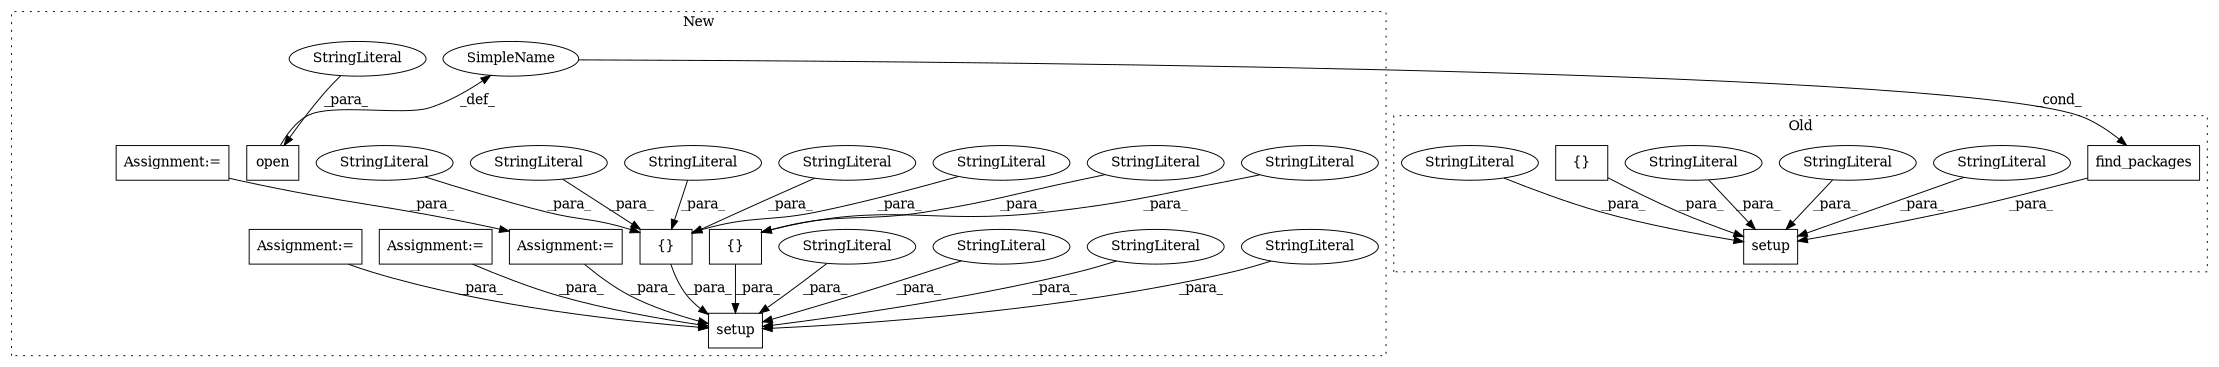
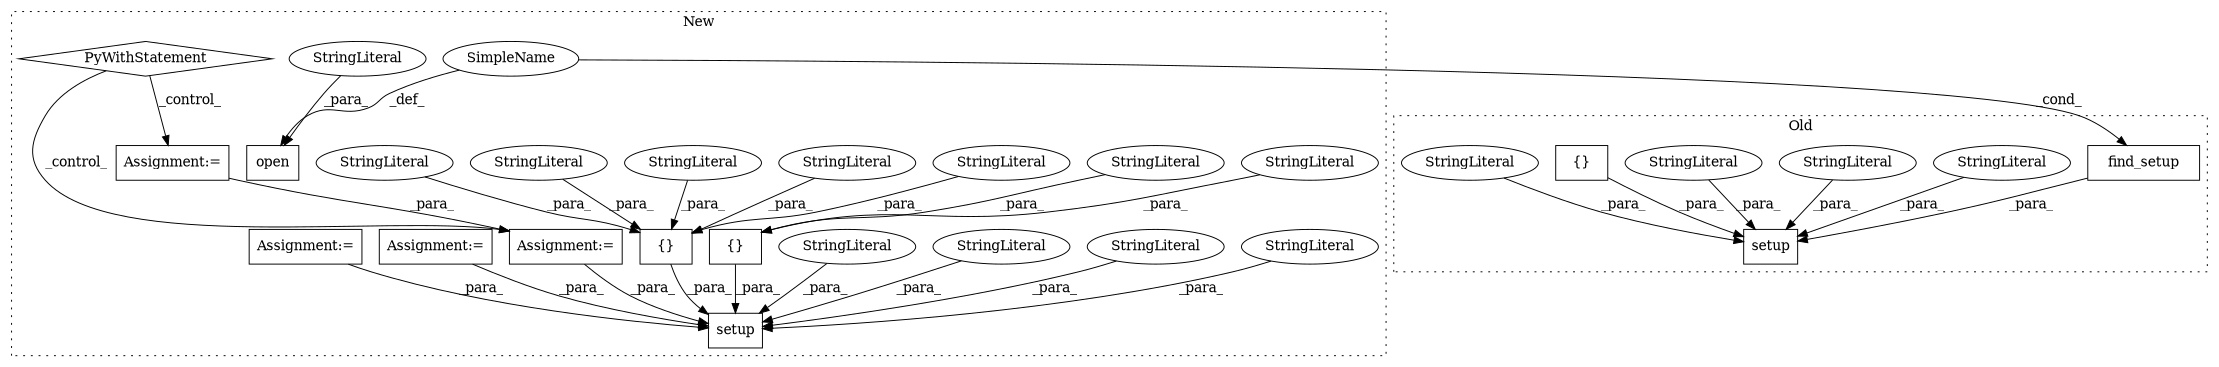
none -> (146, 59)
(378, 110) -> (371, 107)
(2144, 163) -> (2144, 163)
